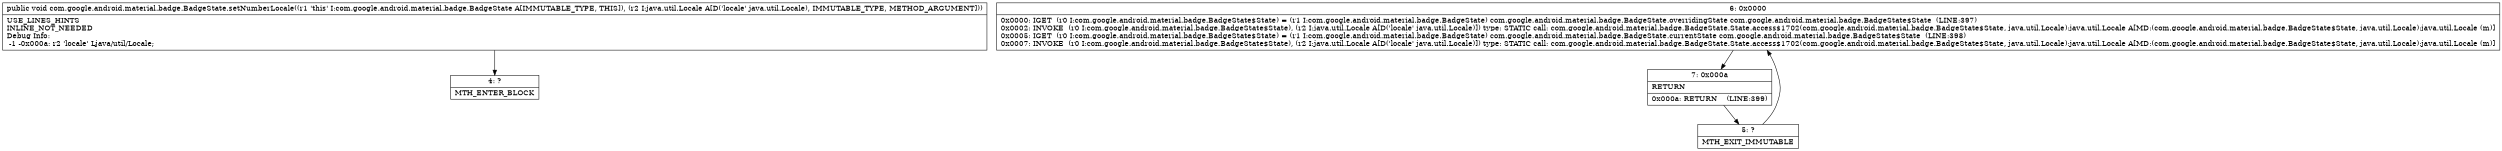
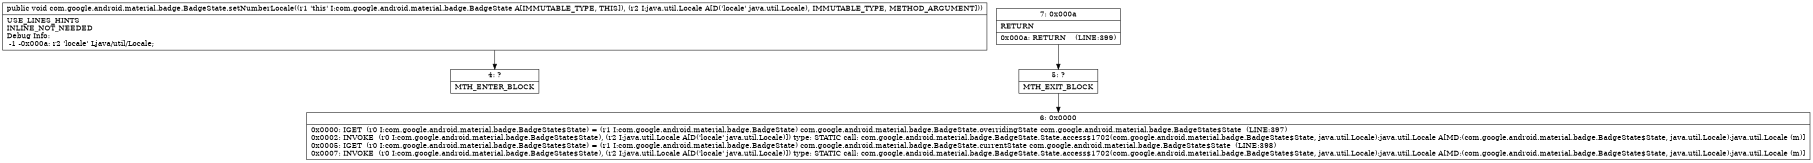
(1729, 58) -> none
(1748, 142) -> (1058, 87)
